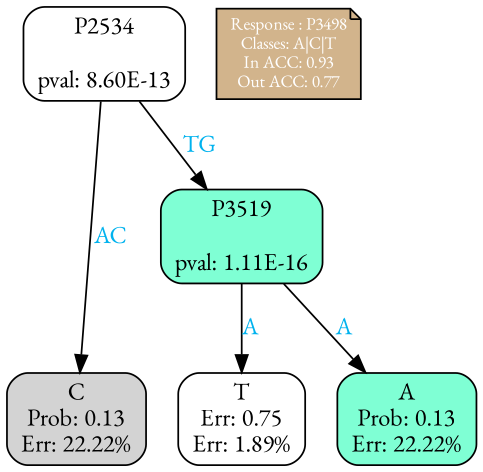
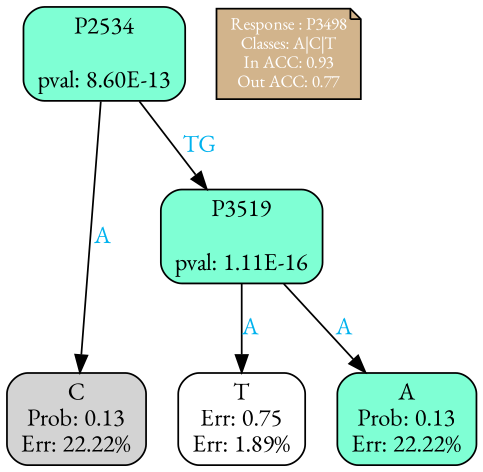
(104, 54) -> (104, 54)
(110, 236) -> (103, 236)
